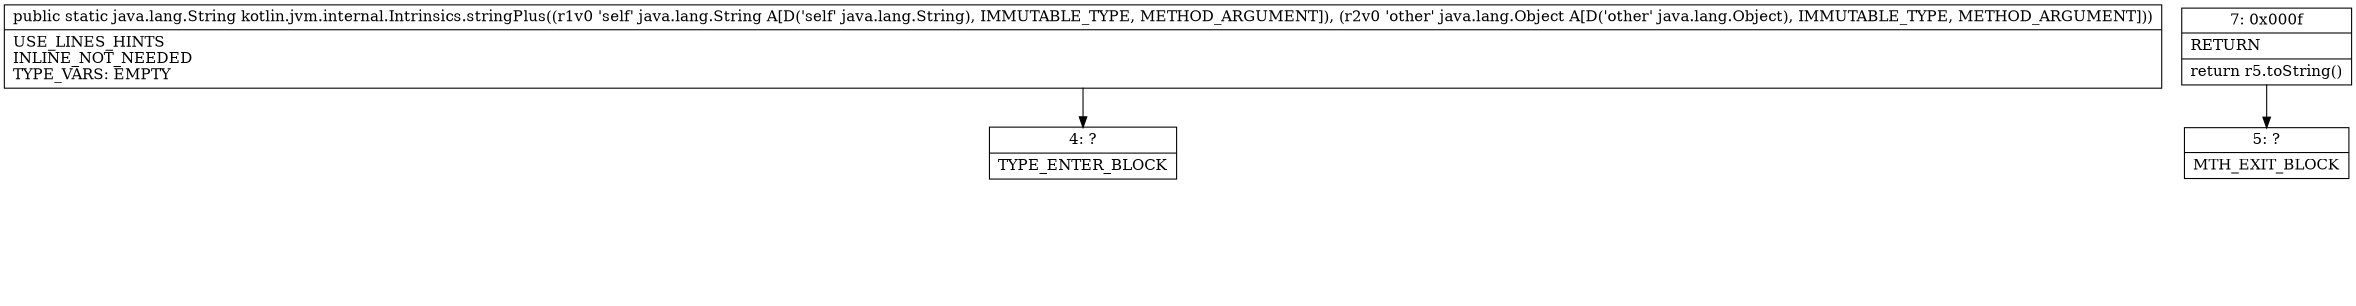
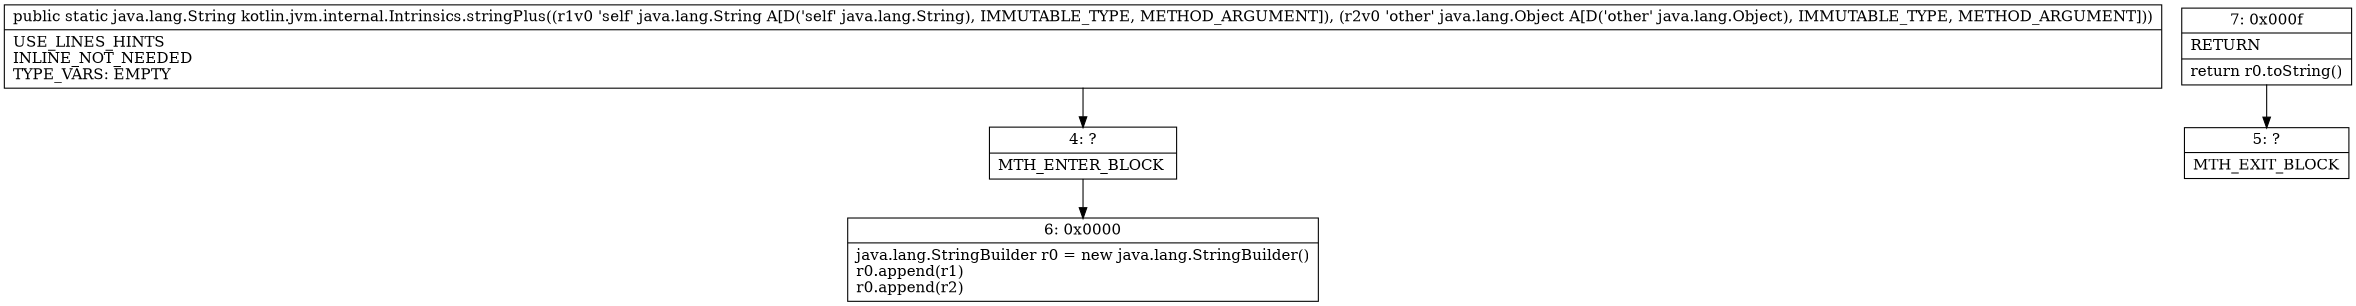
(2267, 71) -> (2267, 71)
(1083, 166) -> (1081, 166)
none -> (1083, 260)
